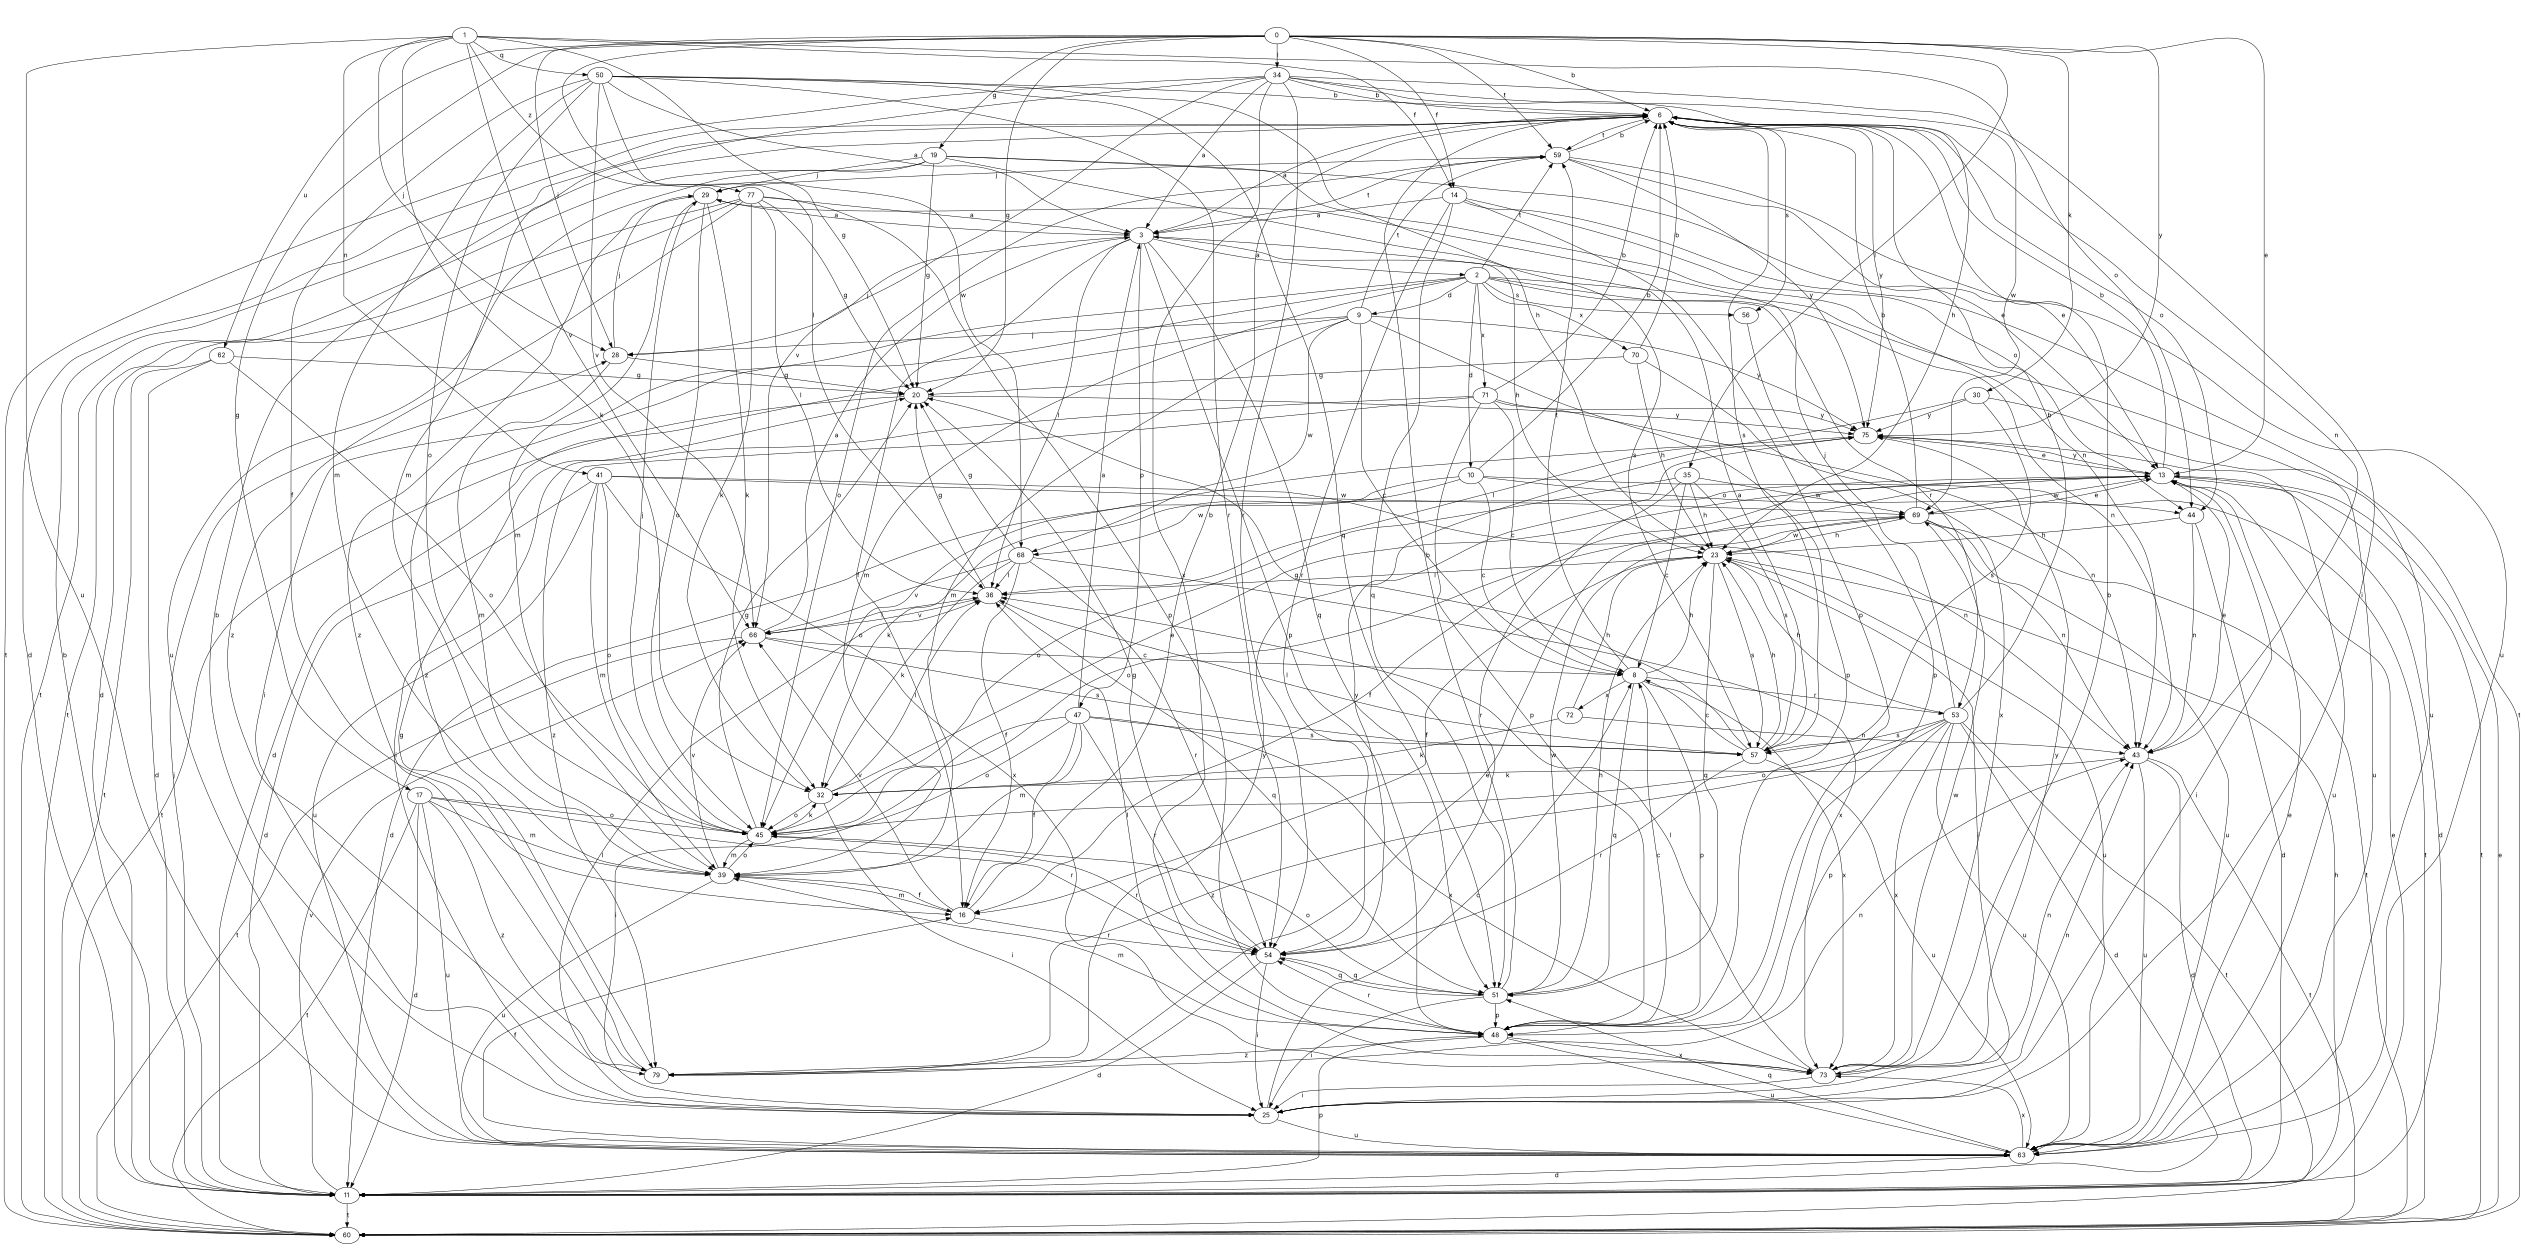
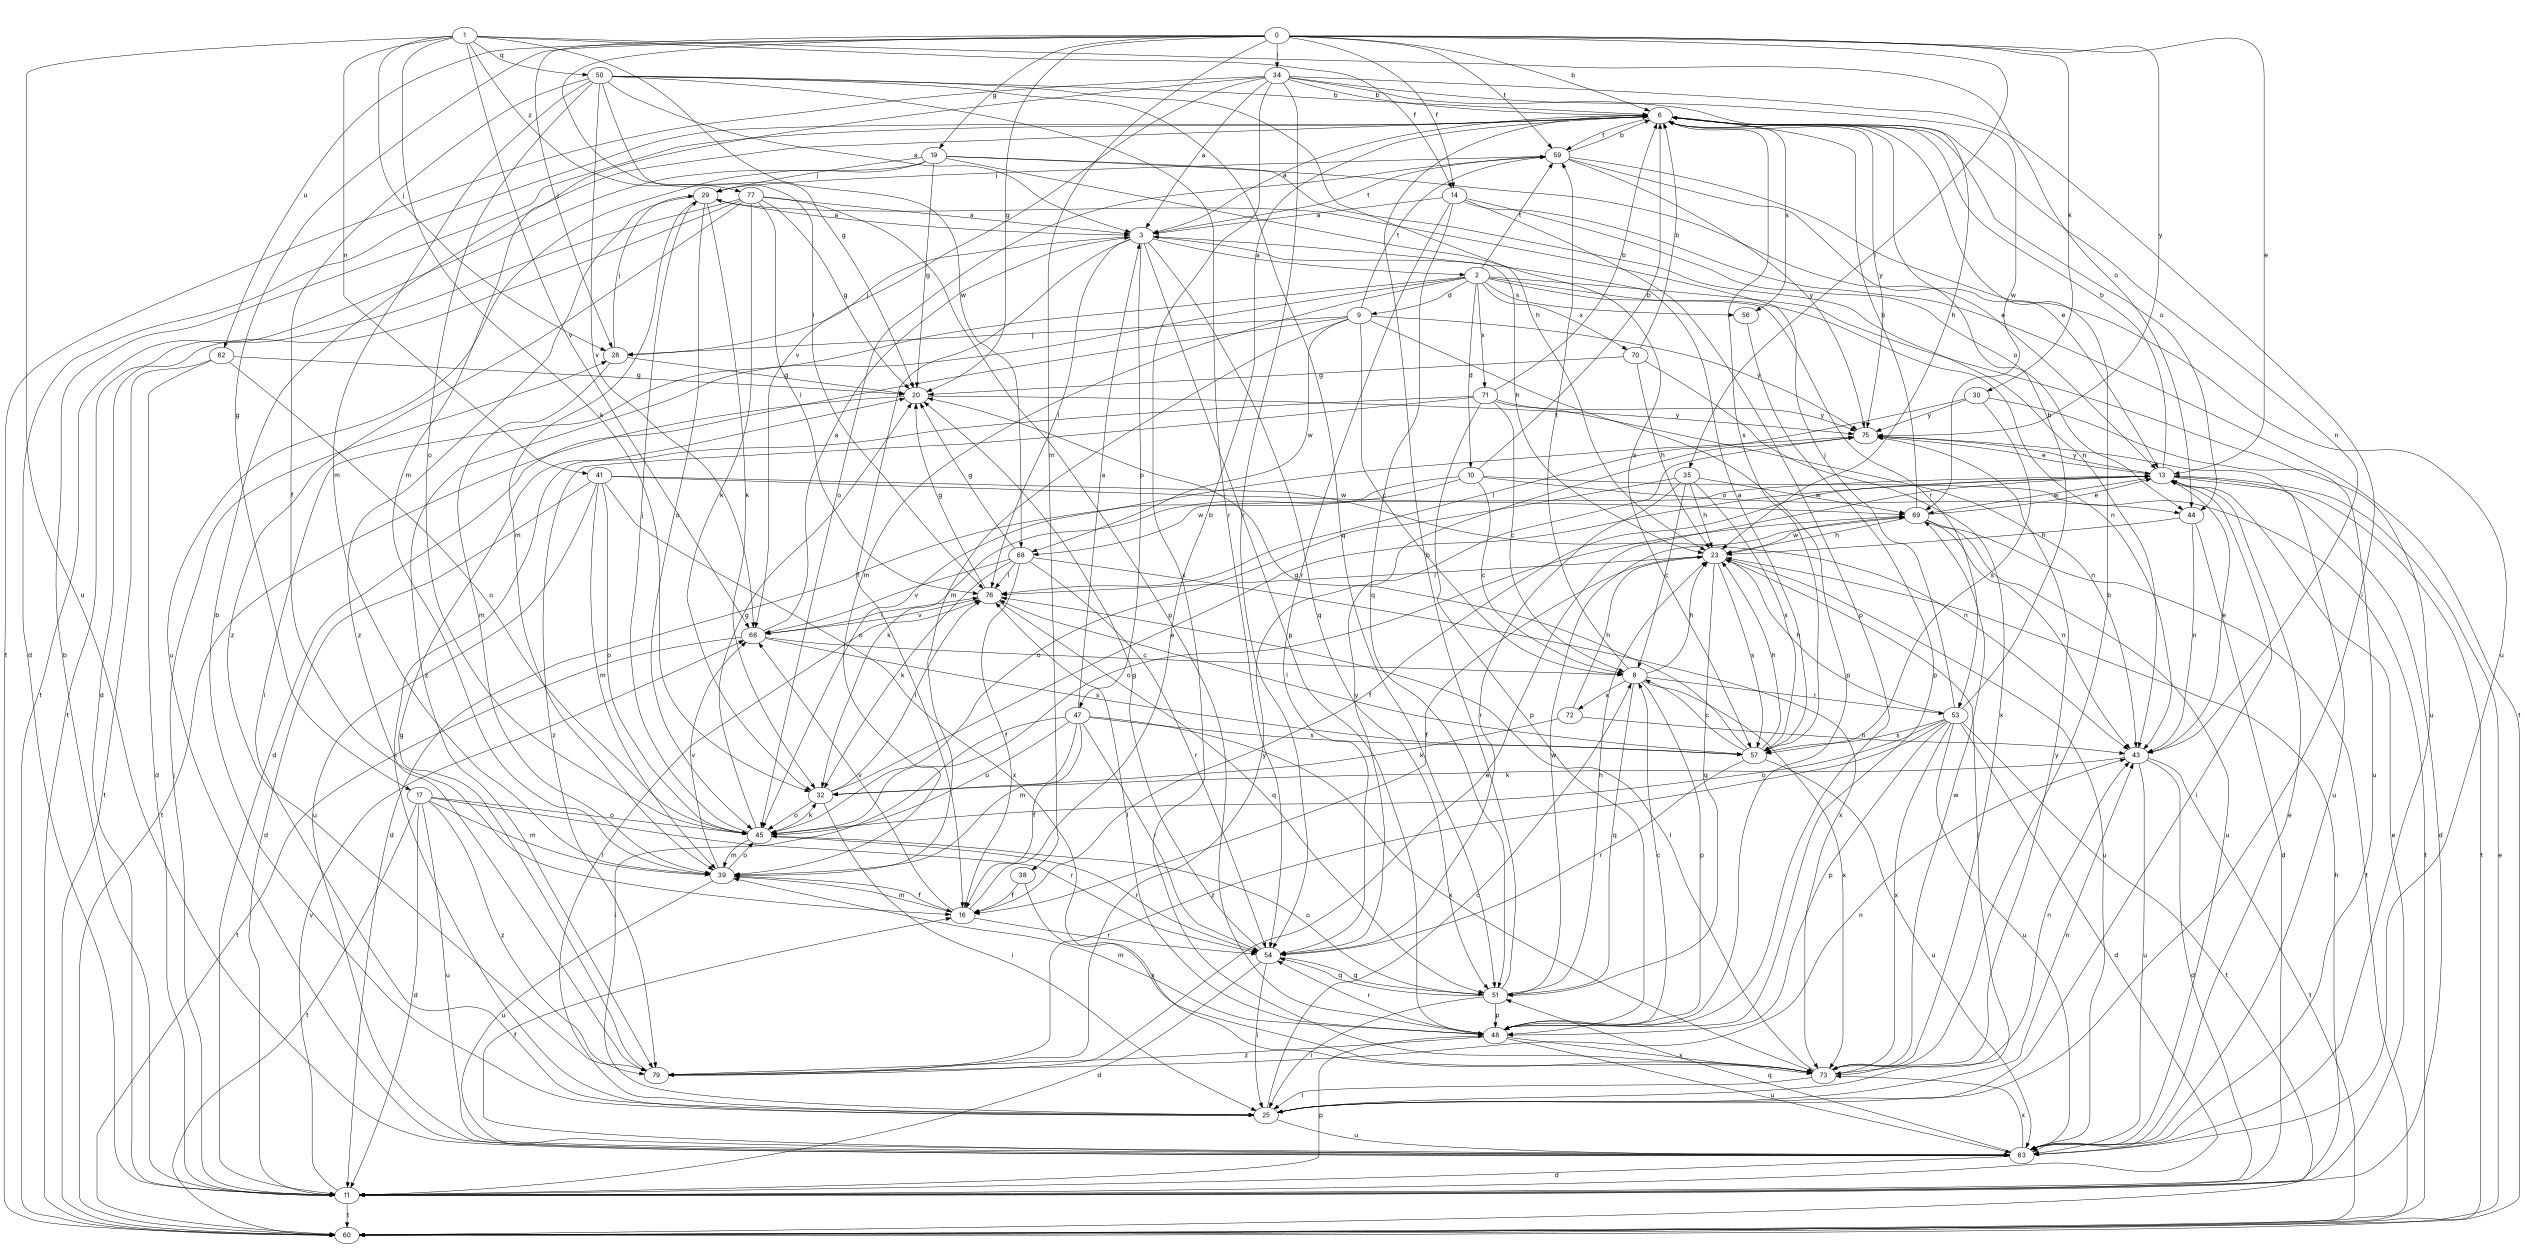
(990, 596) -> (990, 596)
none -> (1023, 876)
